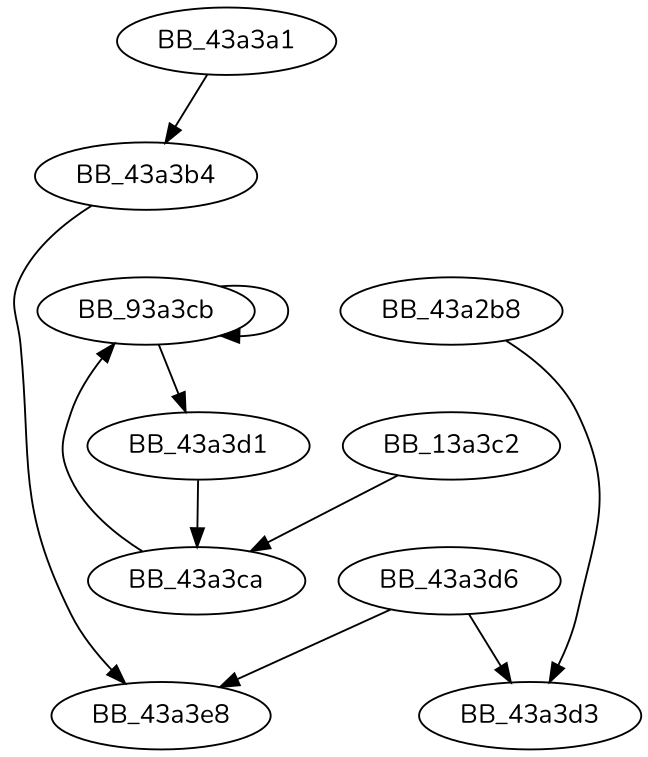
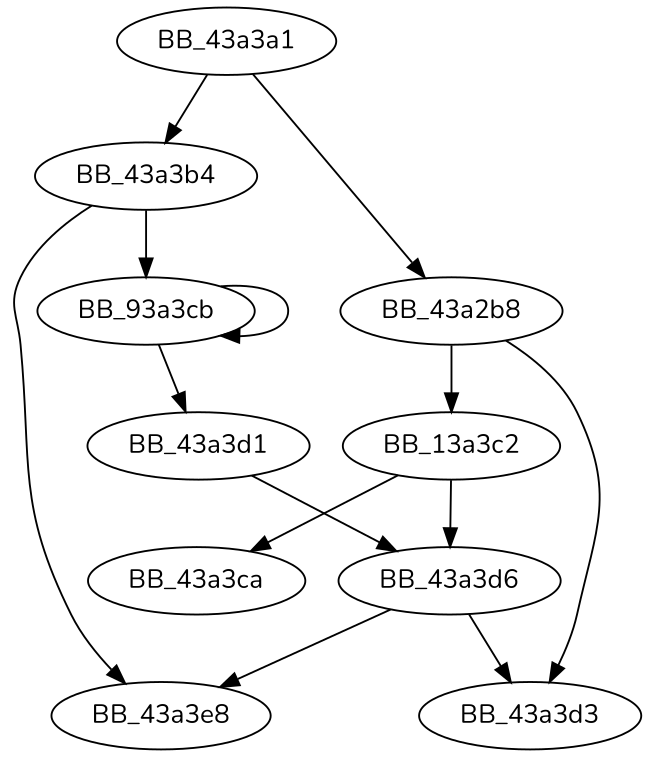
none -> (332, 168)
none -> (451, 369)
(66, 466) -> (146, 234)
(198, 504) -> (309, 506)
none -> (451, 504)
